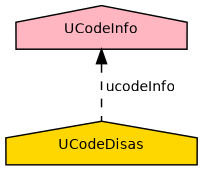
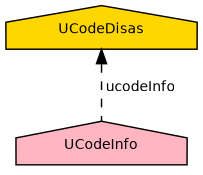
(102, 93) -> (102, 93)
